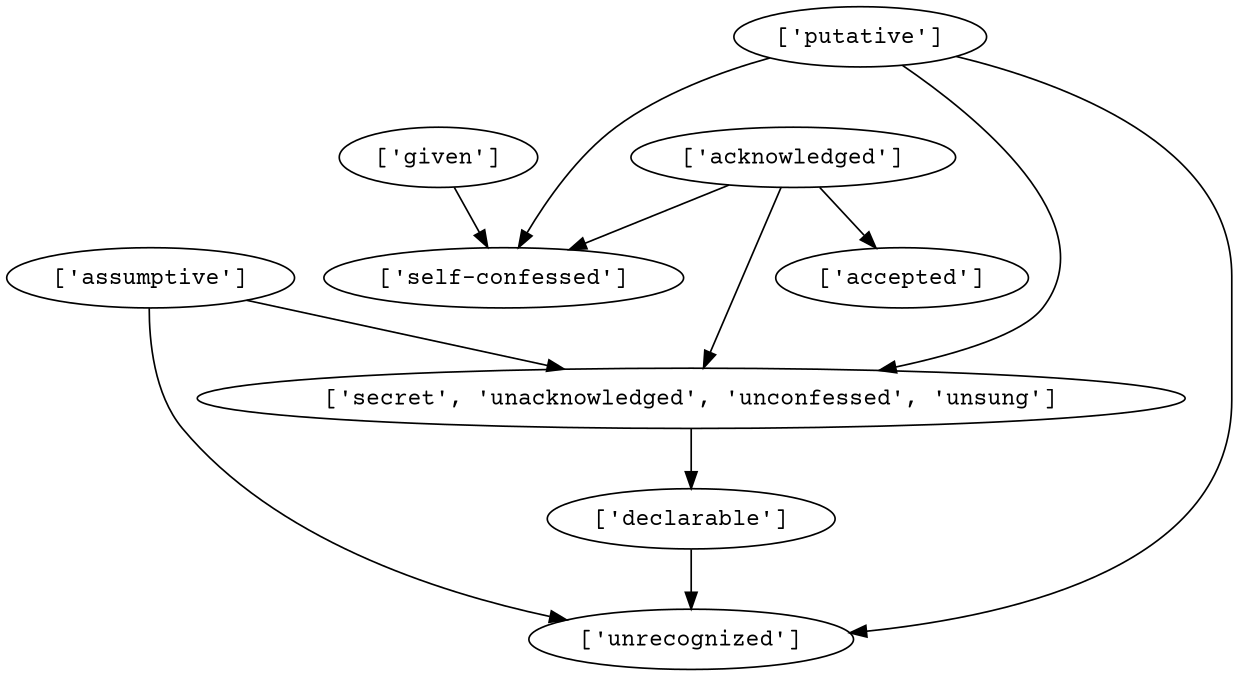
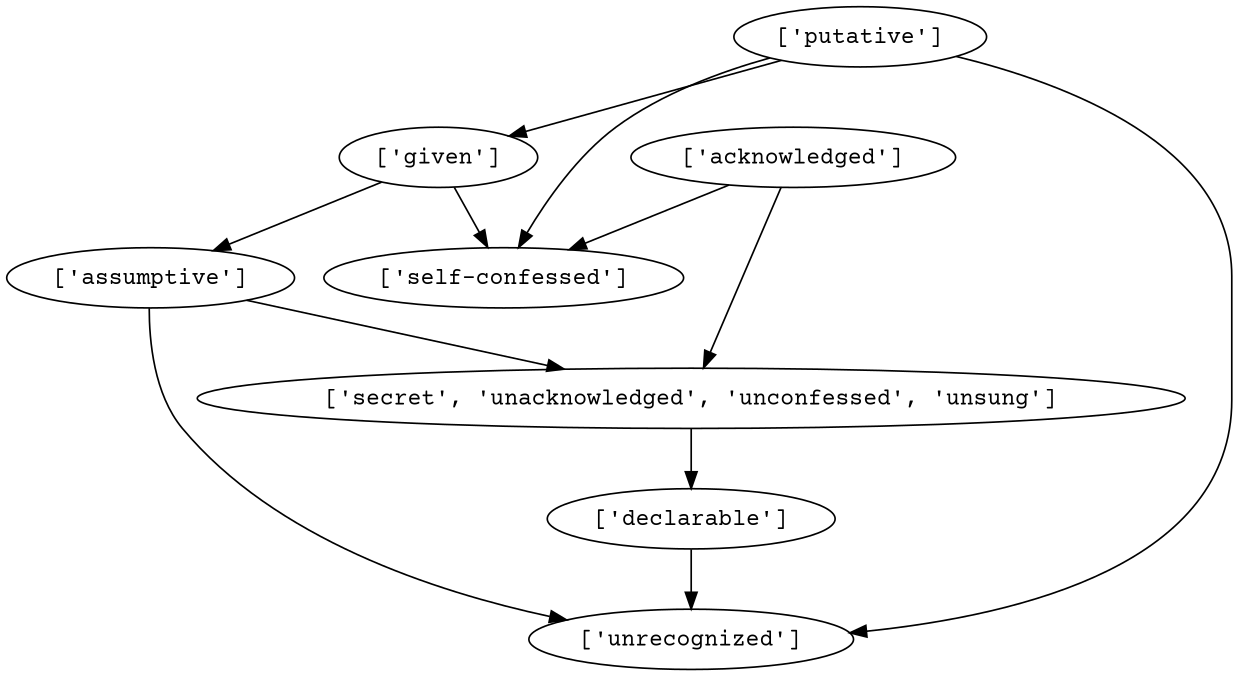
none -> (305, 213)
(1057, 237) -> (634, 101)
(902, 278) -> none
